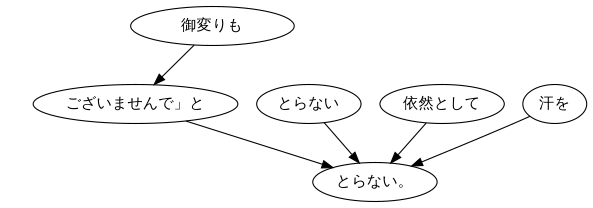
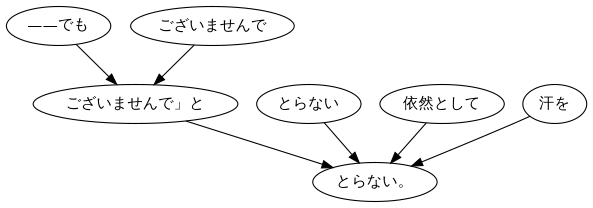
none -> (59, 26)
(212, 26) -> (212, 26)
